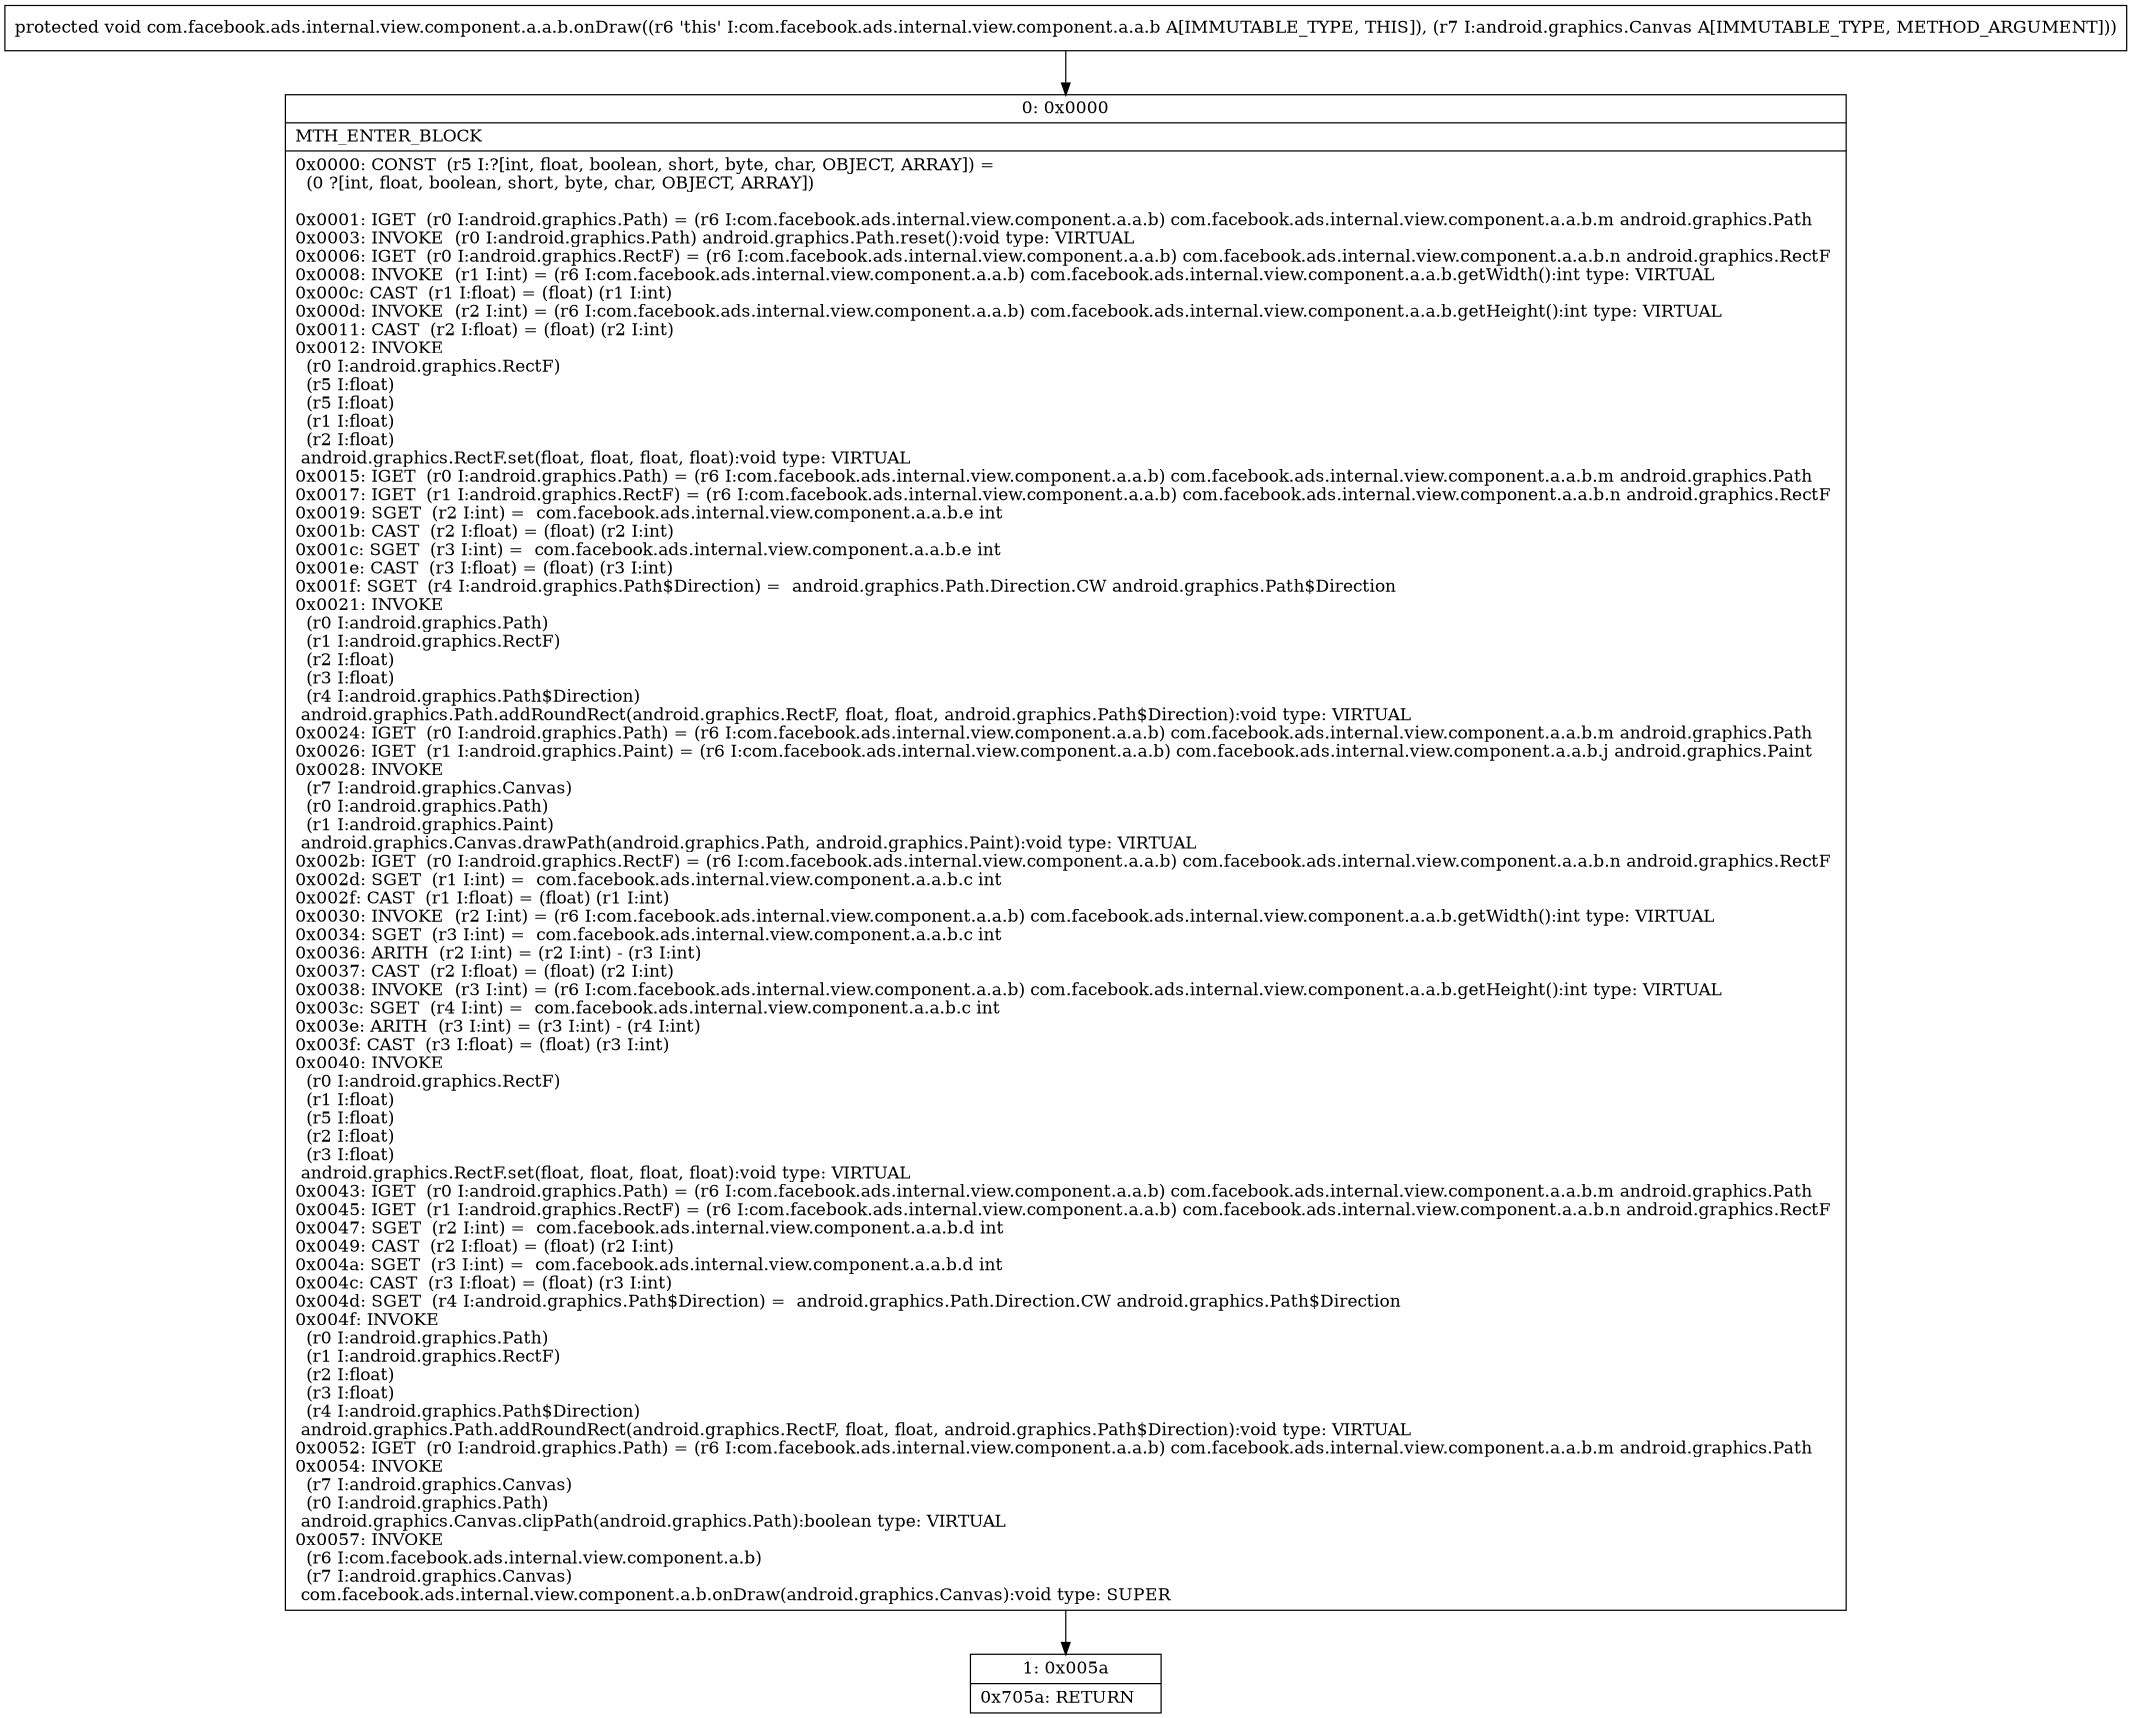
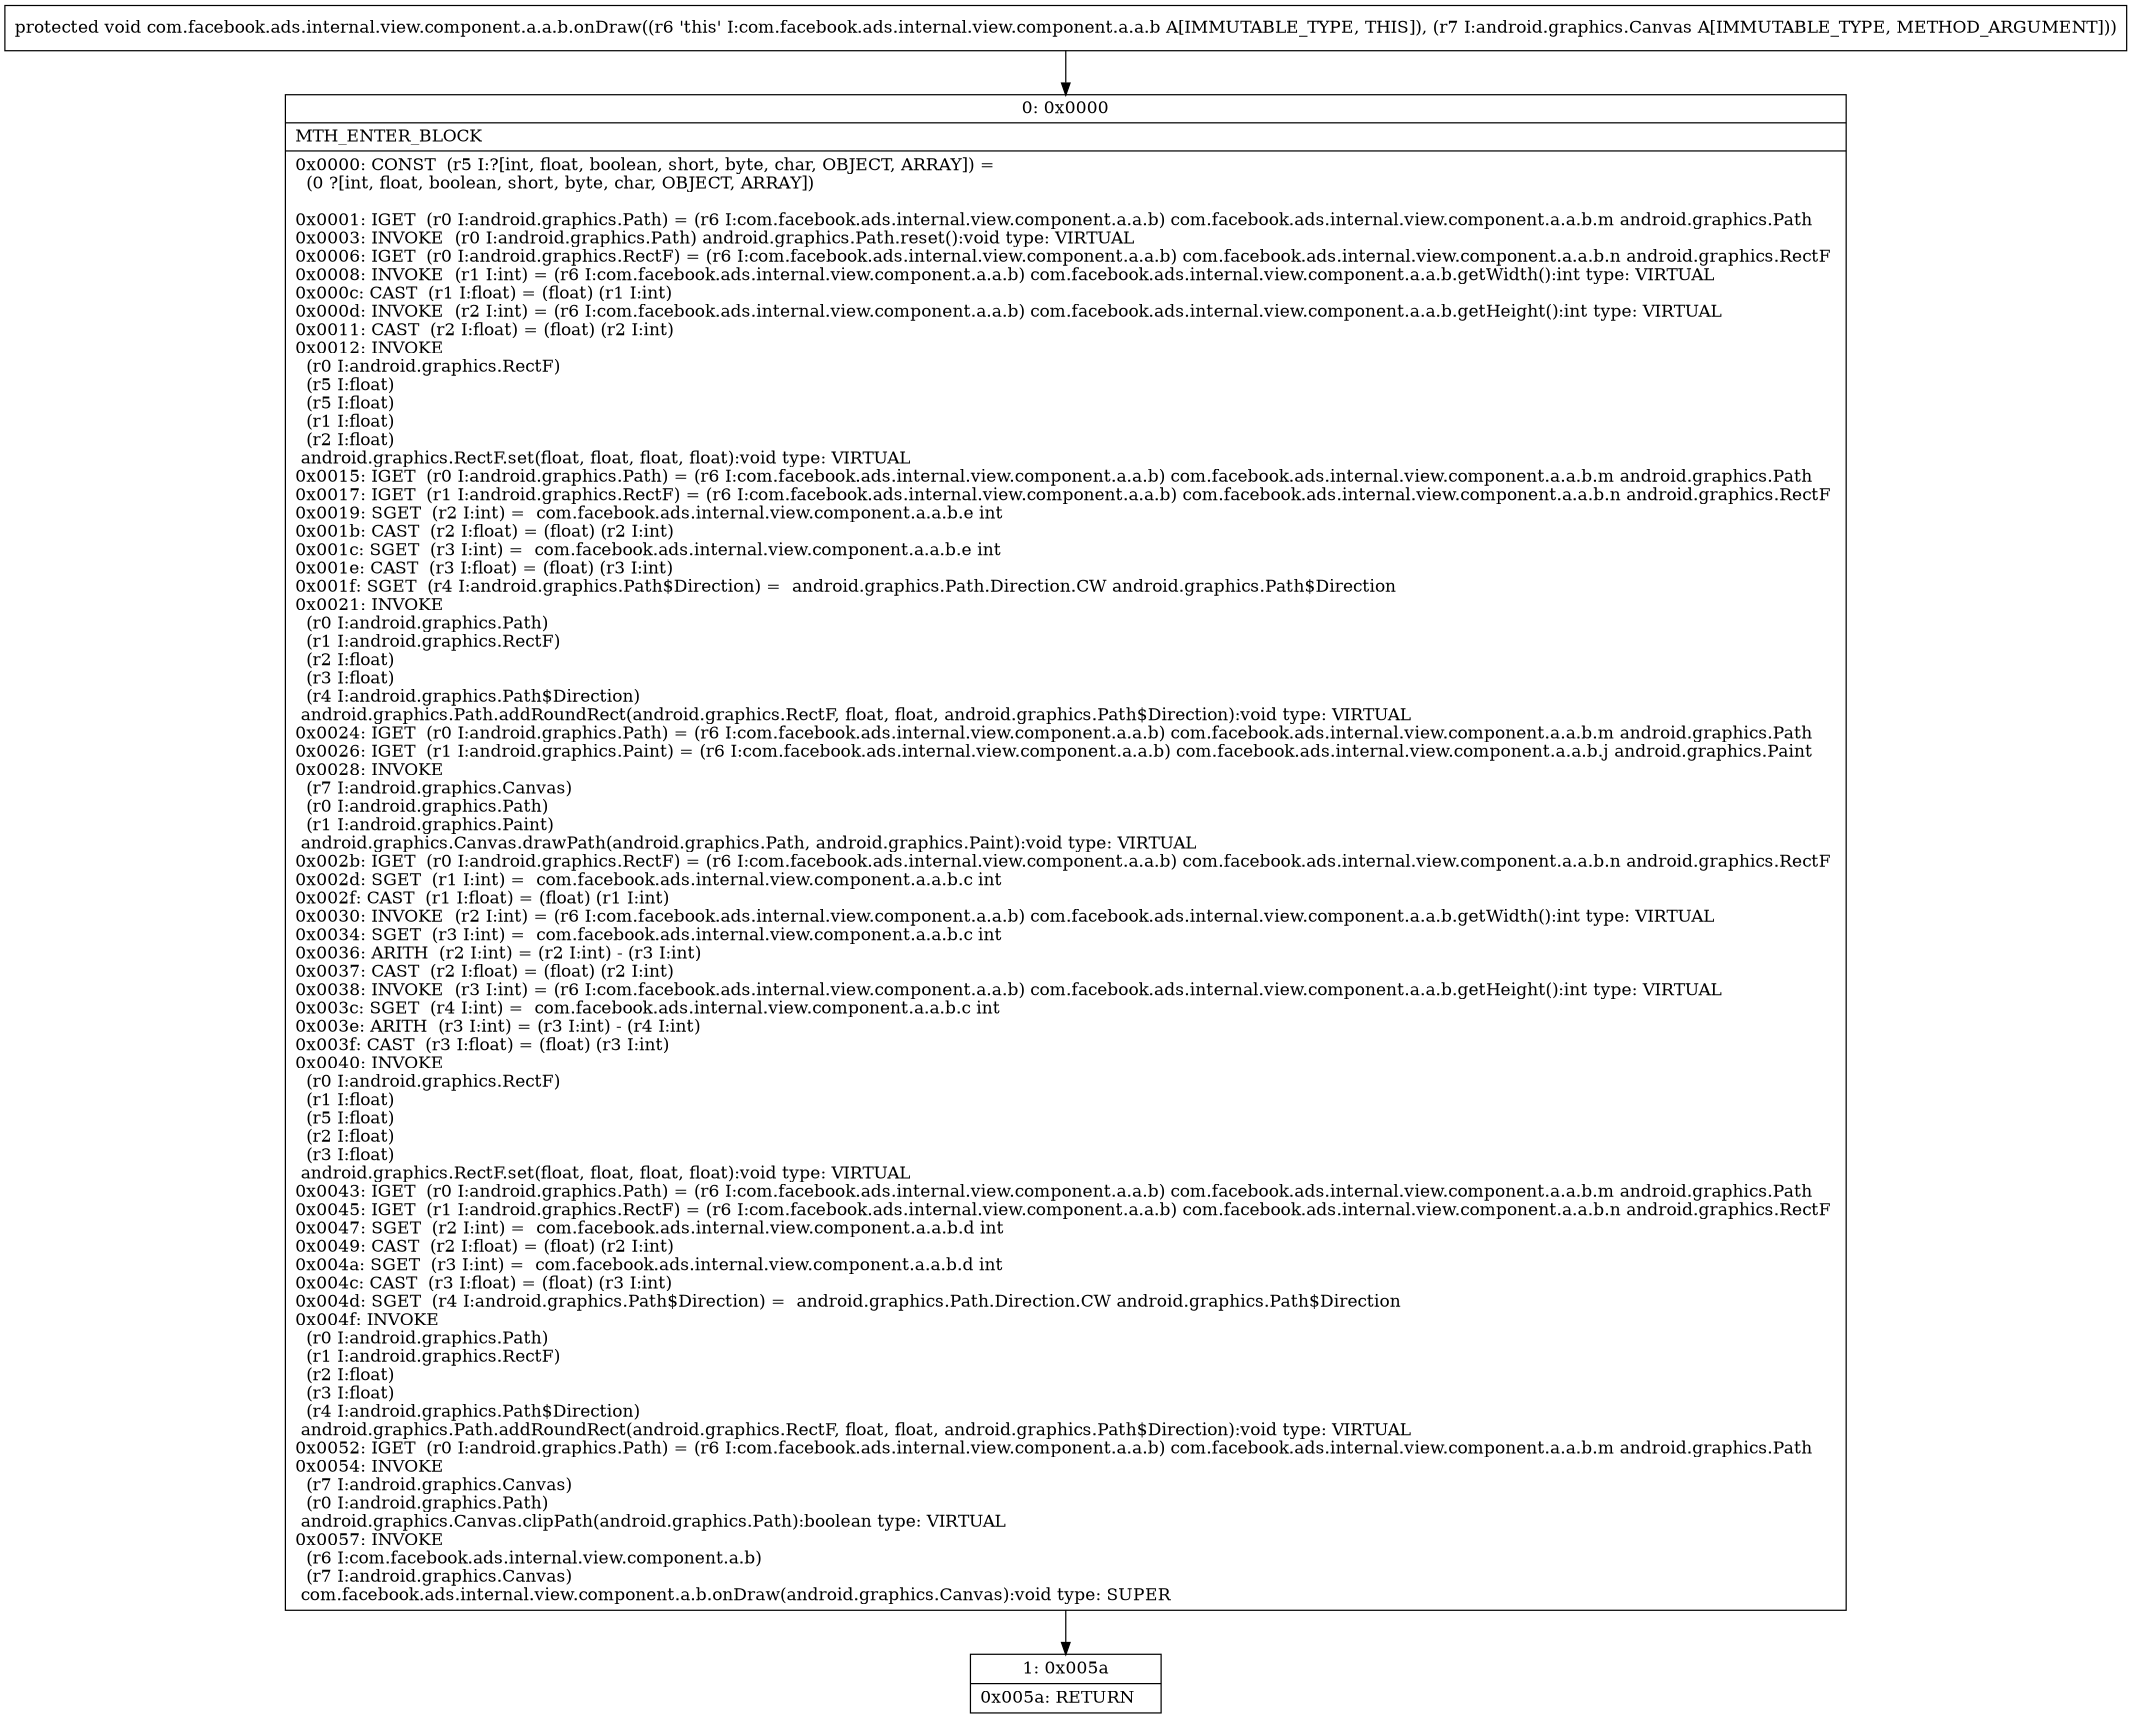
(1066, 1698) -> (1066, 1698)
